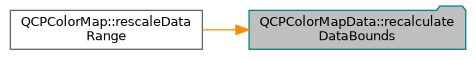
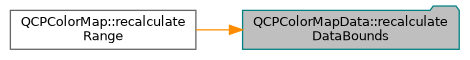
(106, 30) -> (103, 30)
